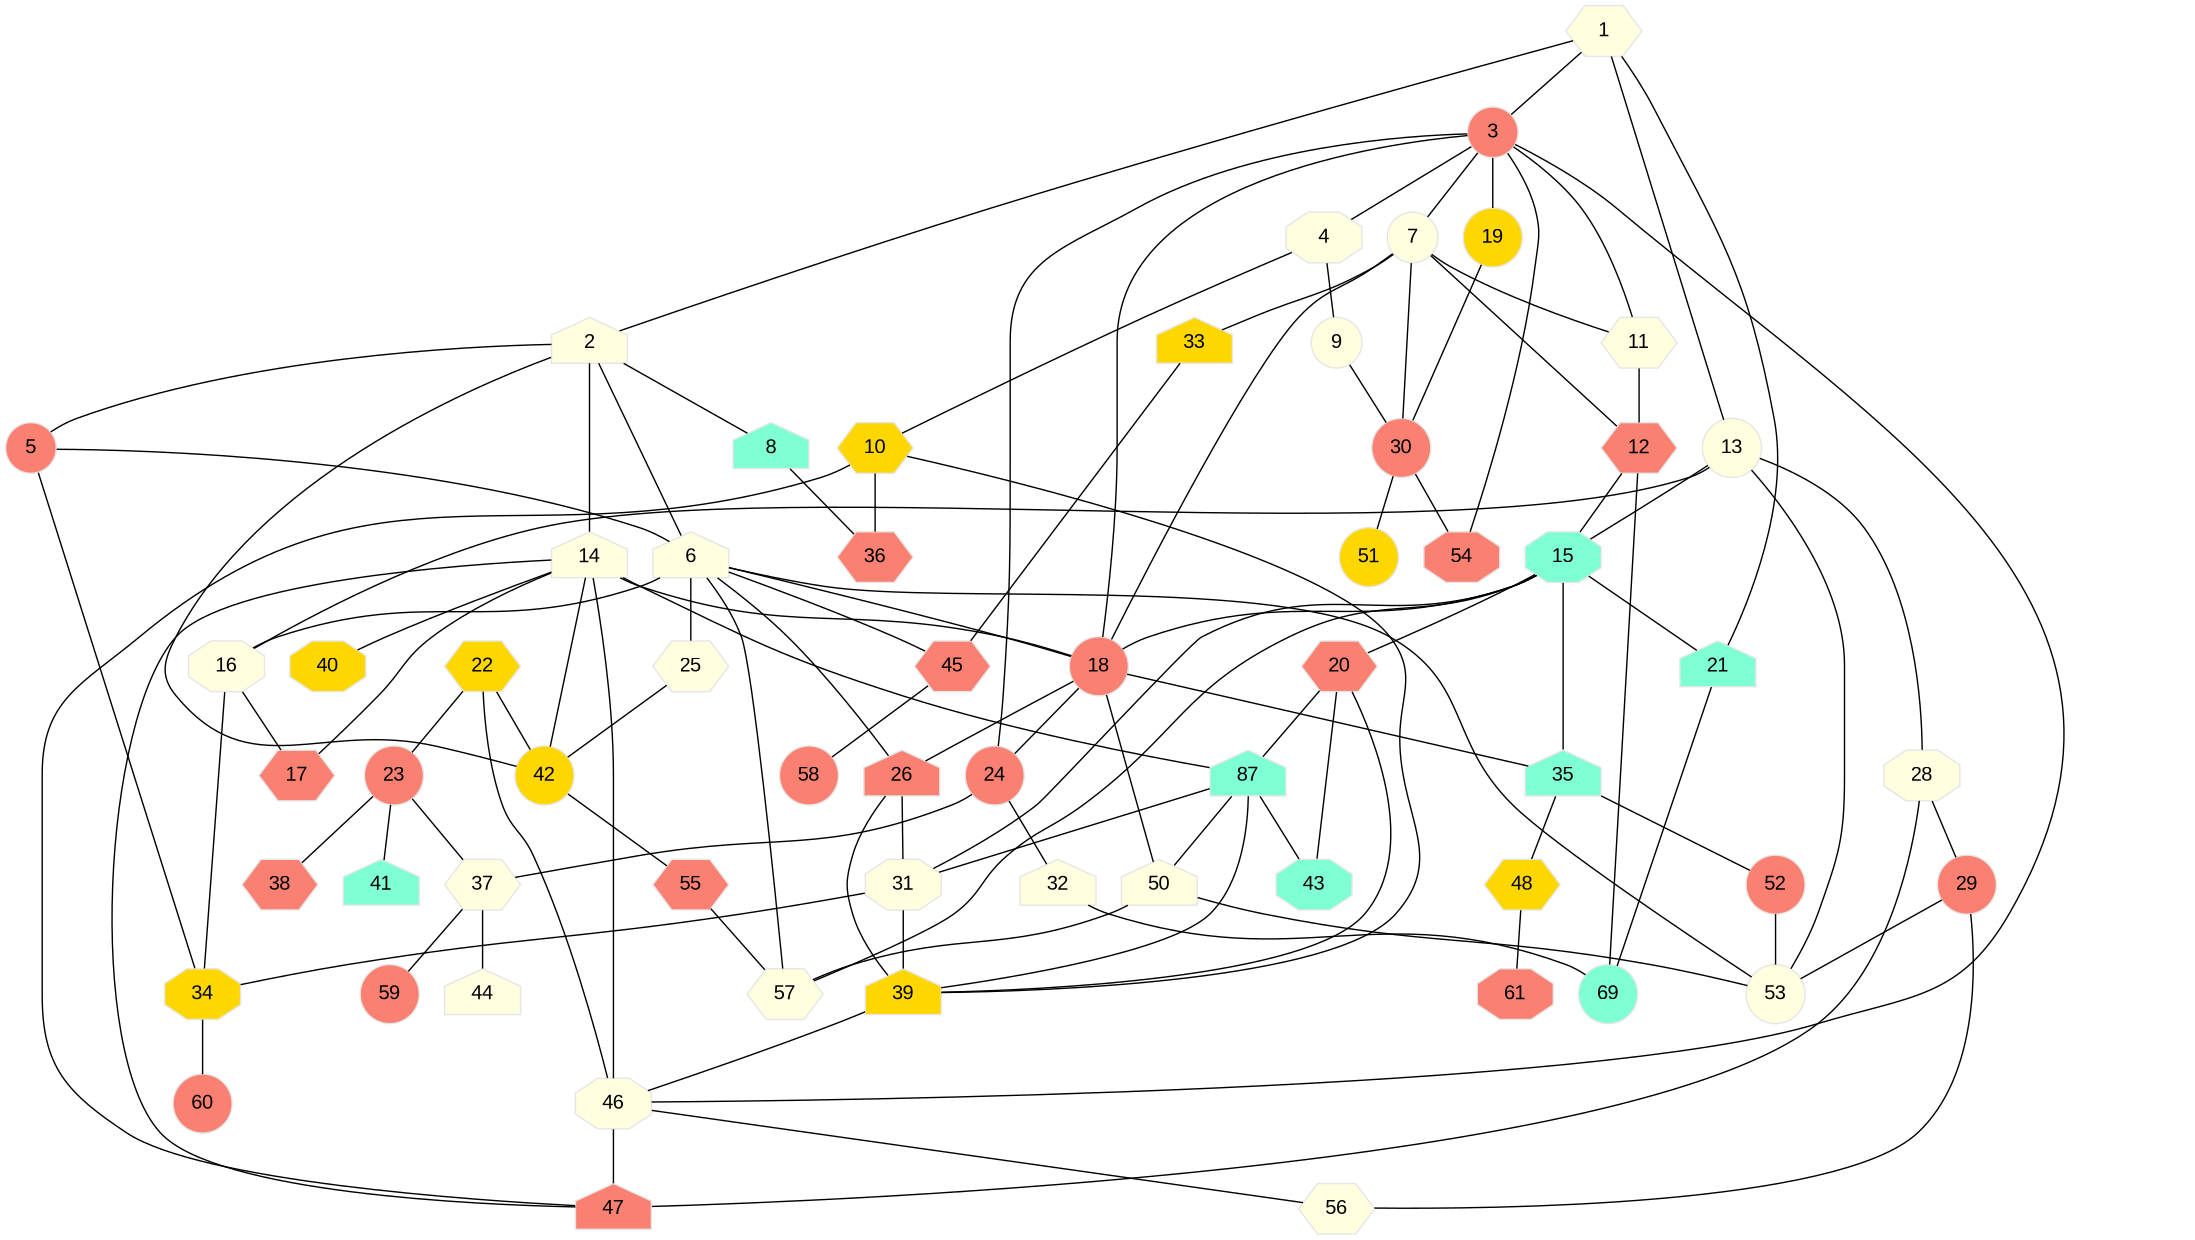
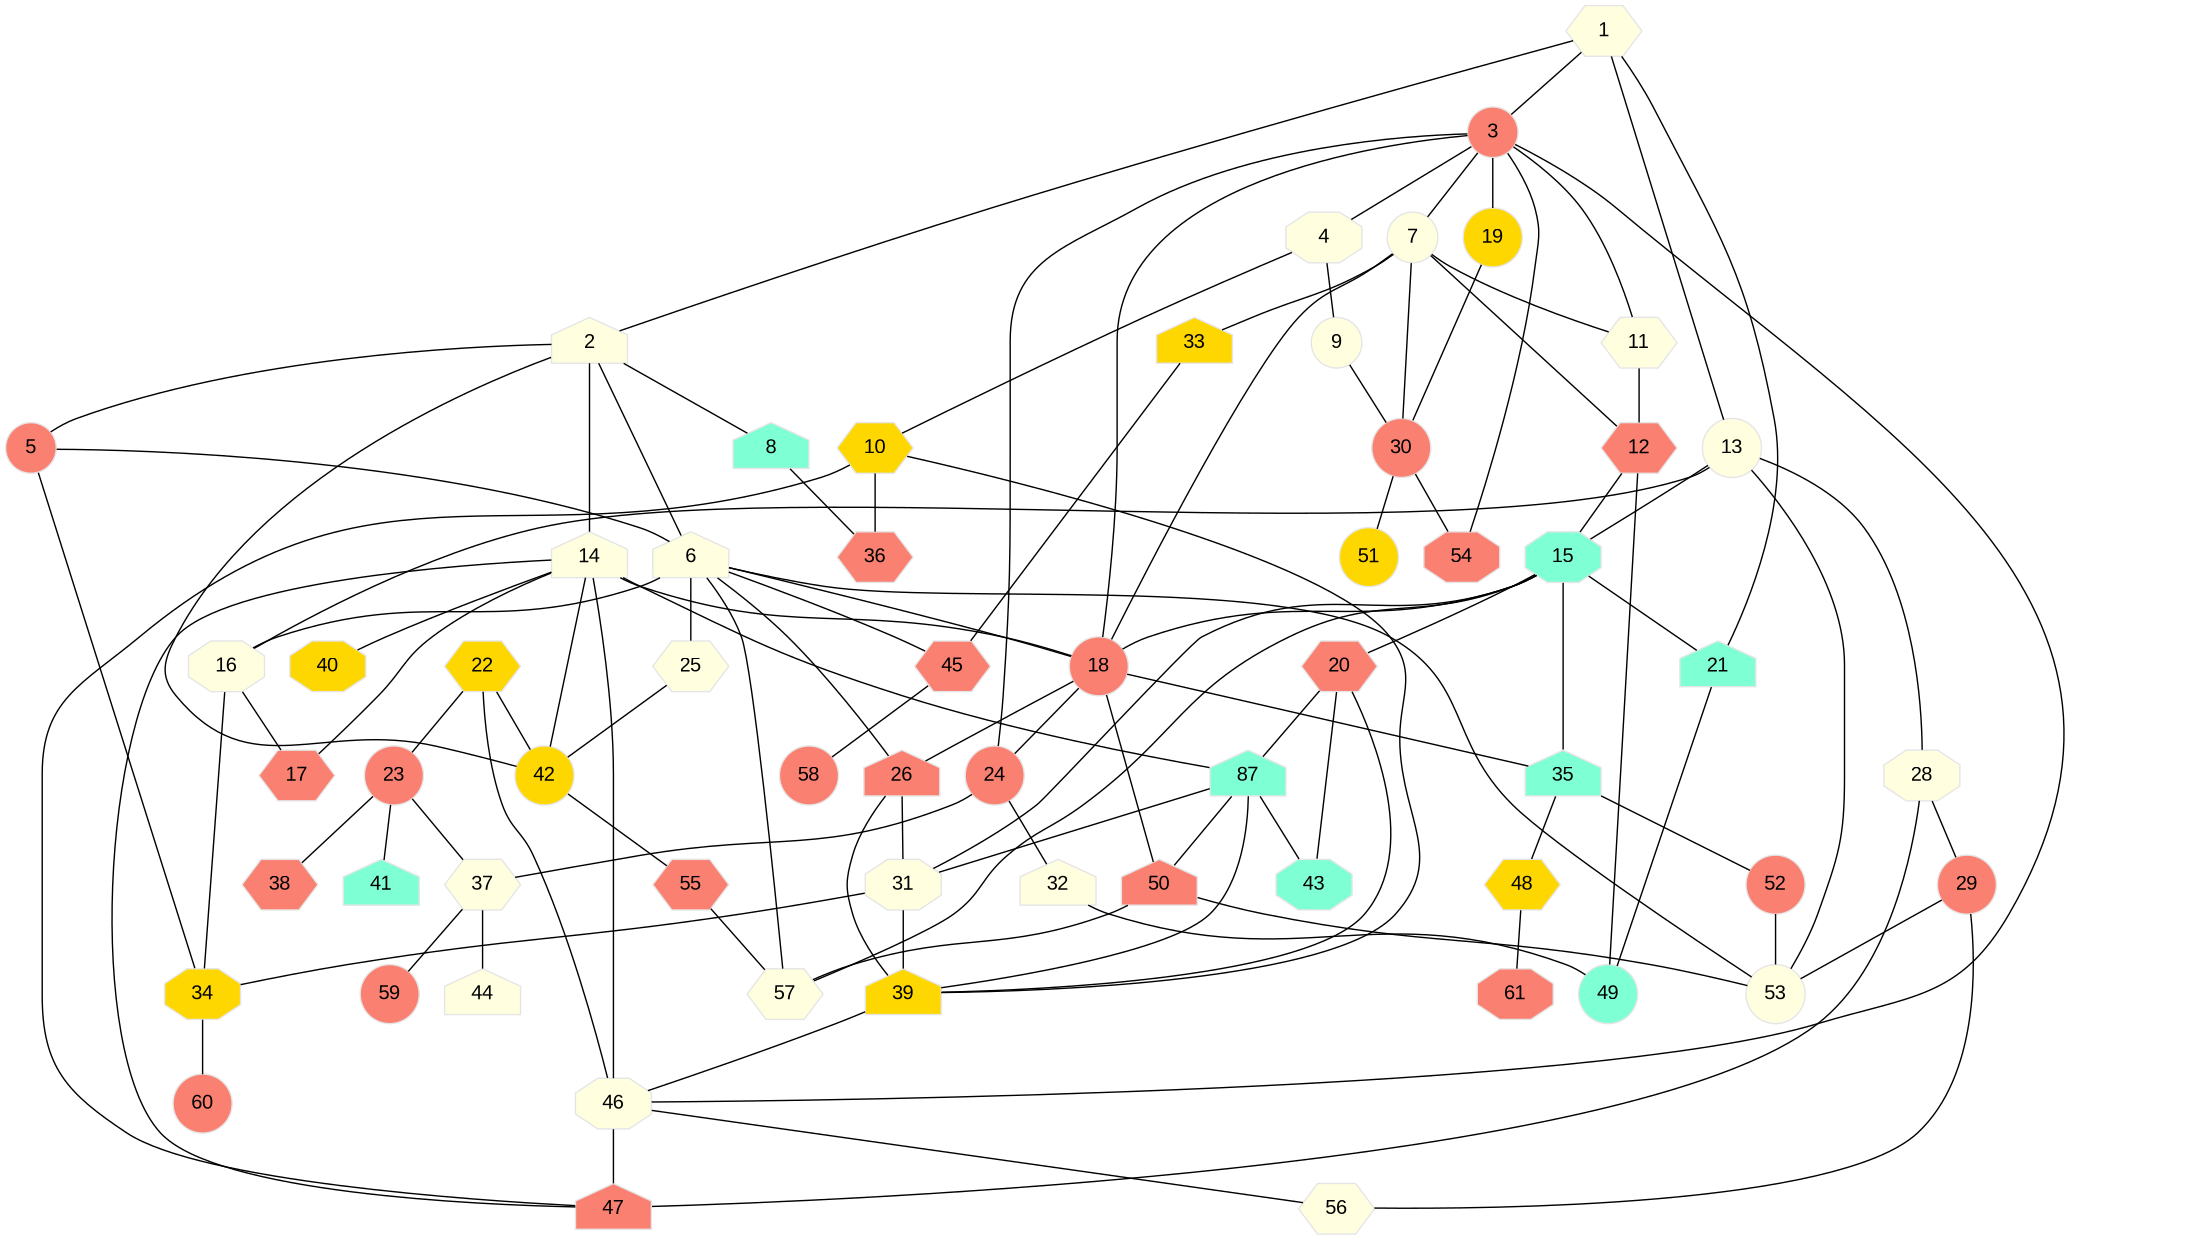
(1159, 885) -> (1159, 885)
(1608, 994) -> (1608, 994)
